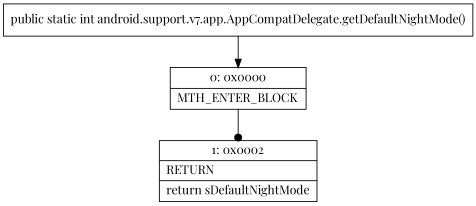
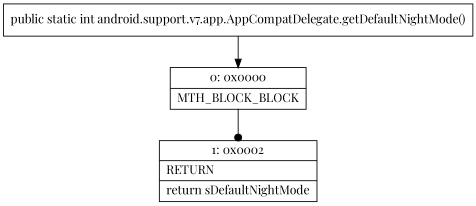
(238, 98) -> (238, 98)
